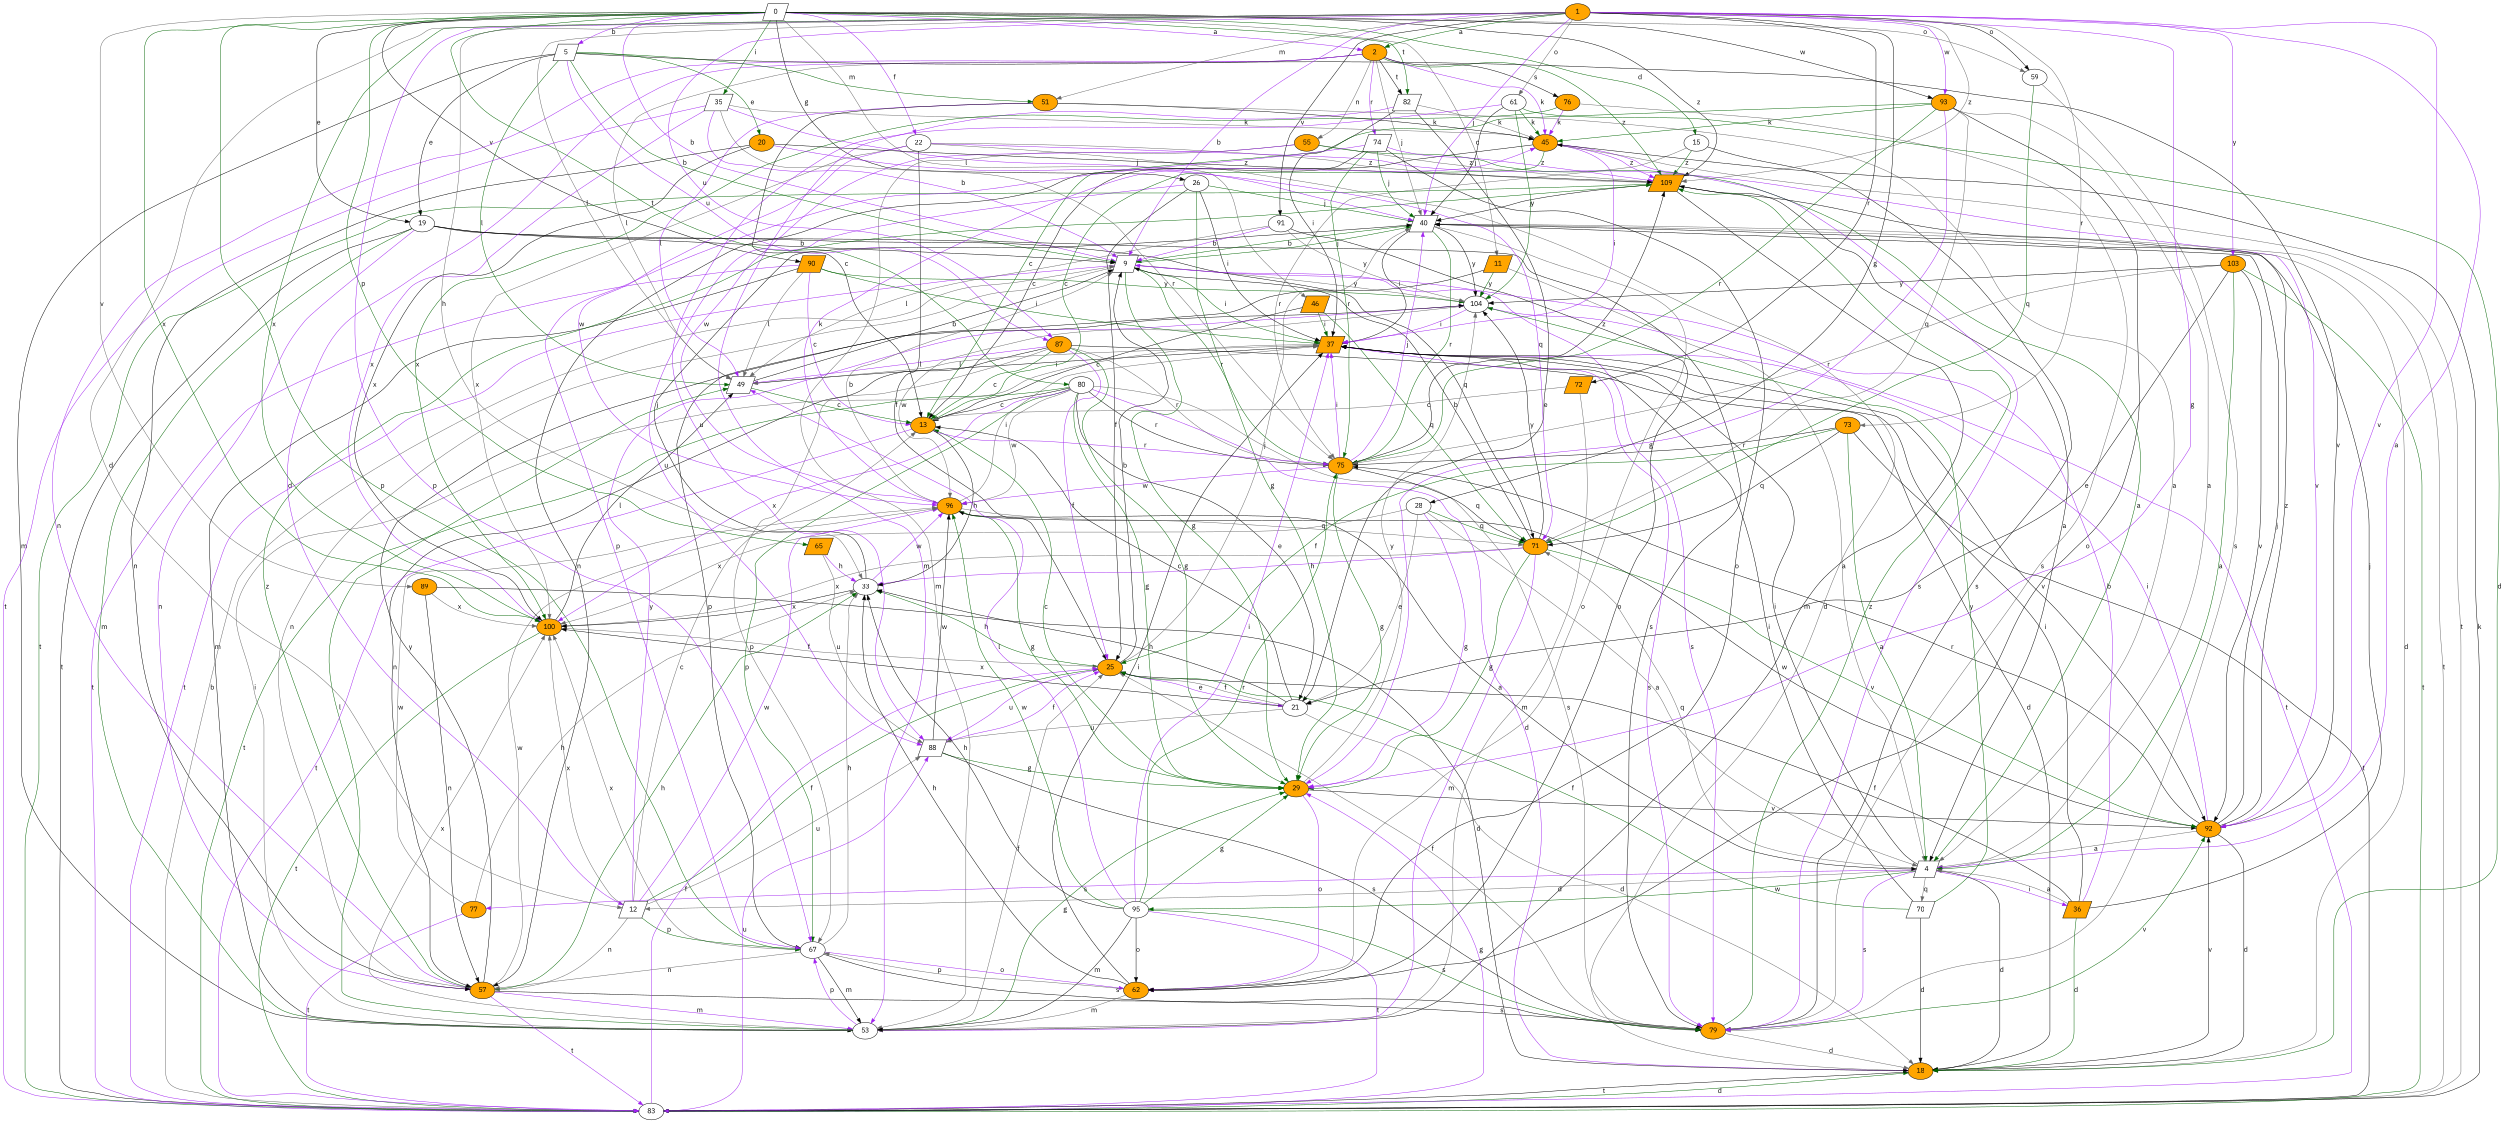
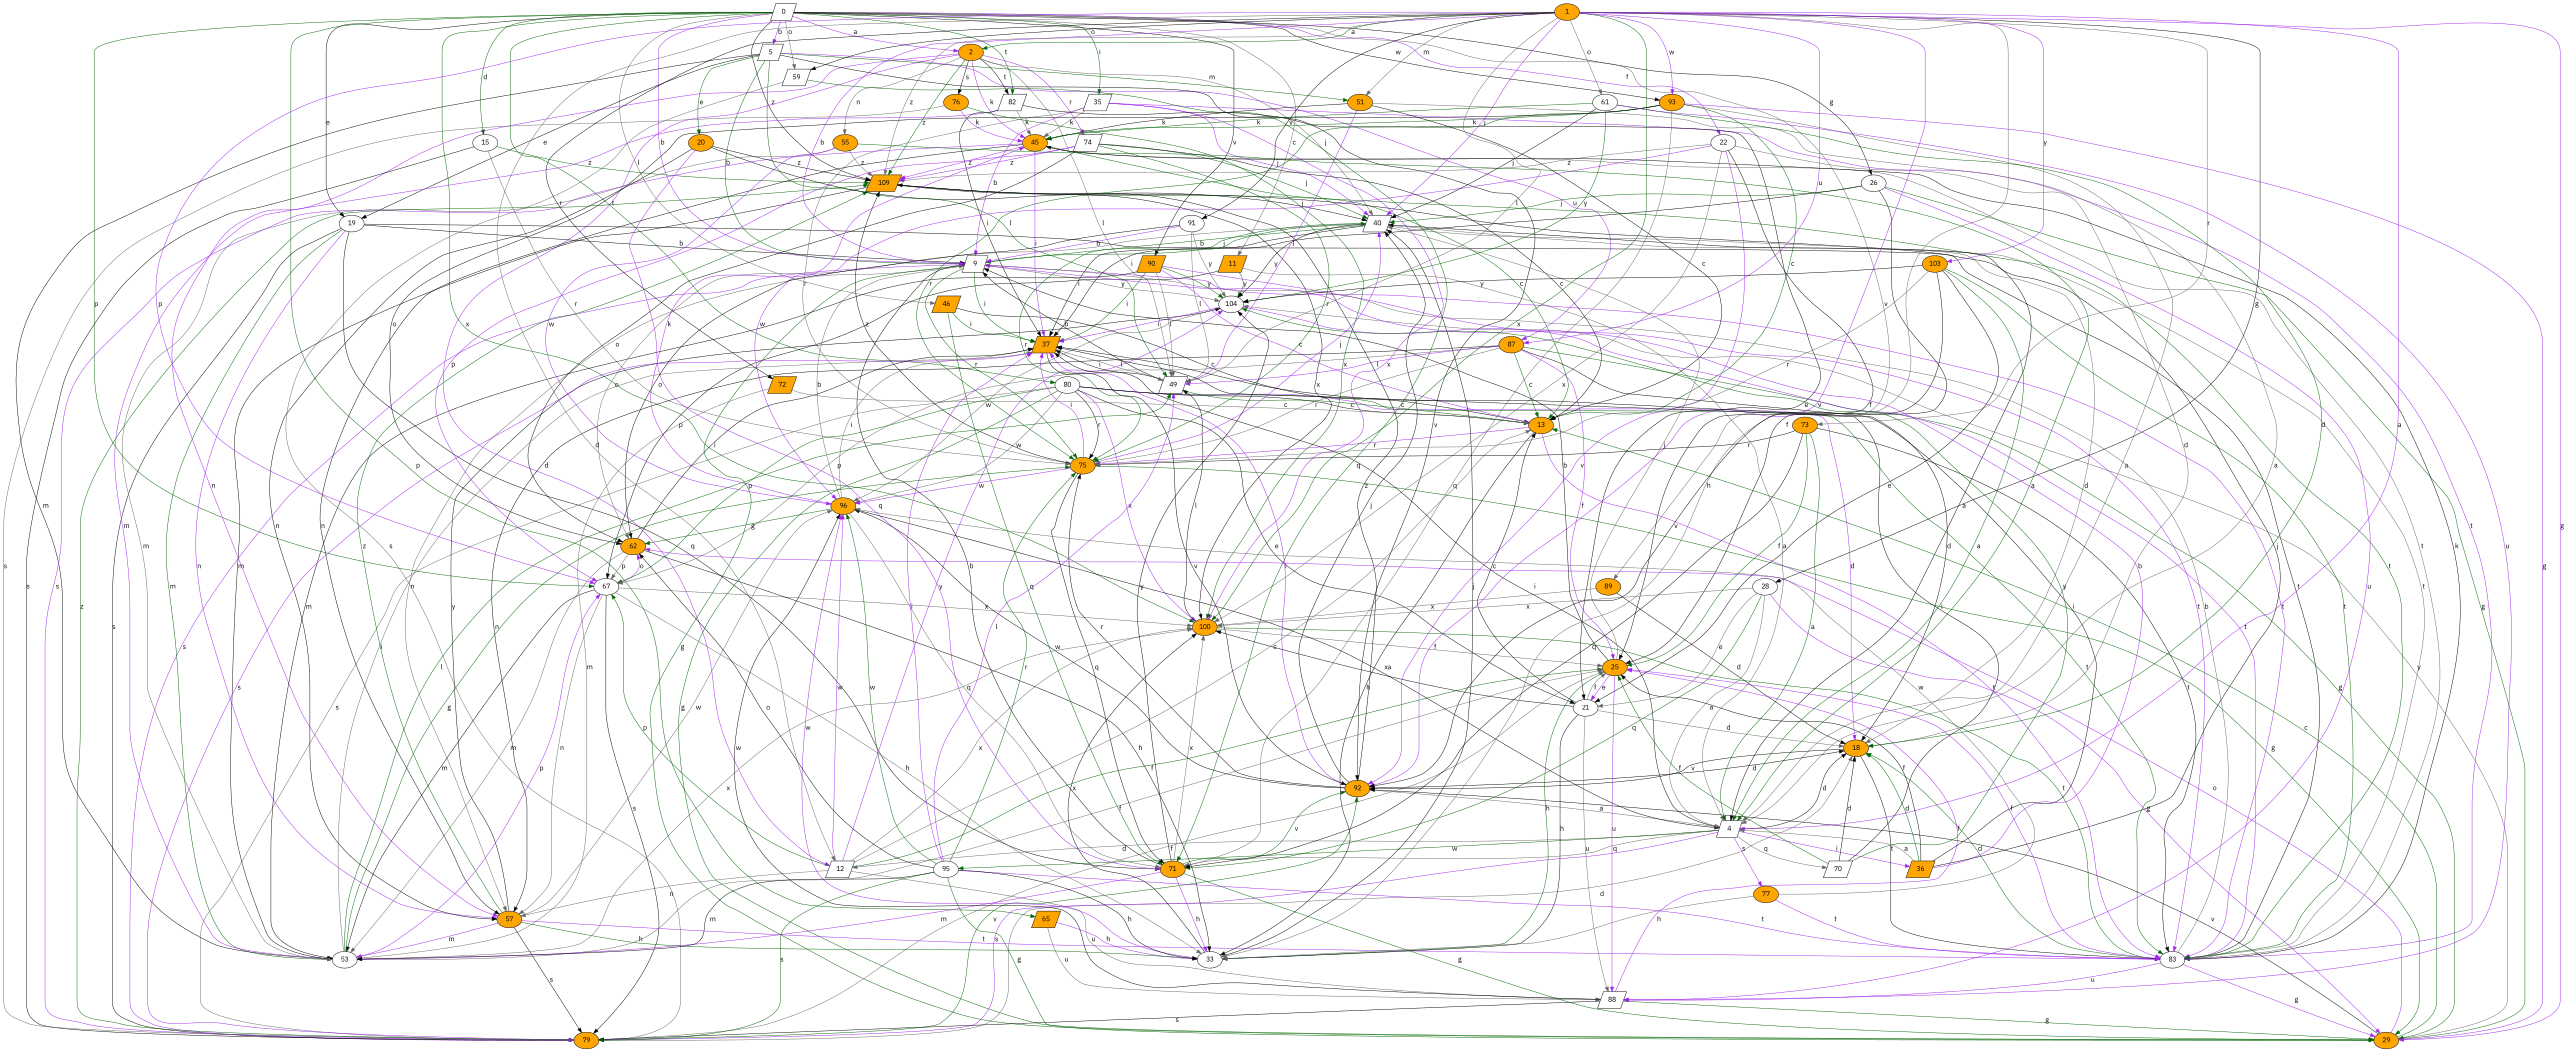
(2035, 77) -> (796, 77)
(1081, 708) -> (741, 526)
(446, 788) -> none
(1060, 904) -> (552, 578)
